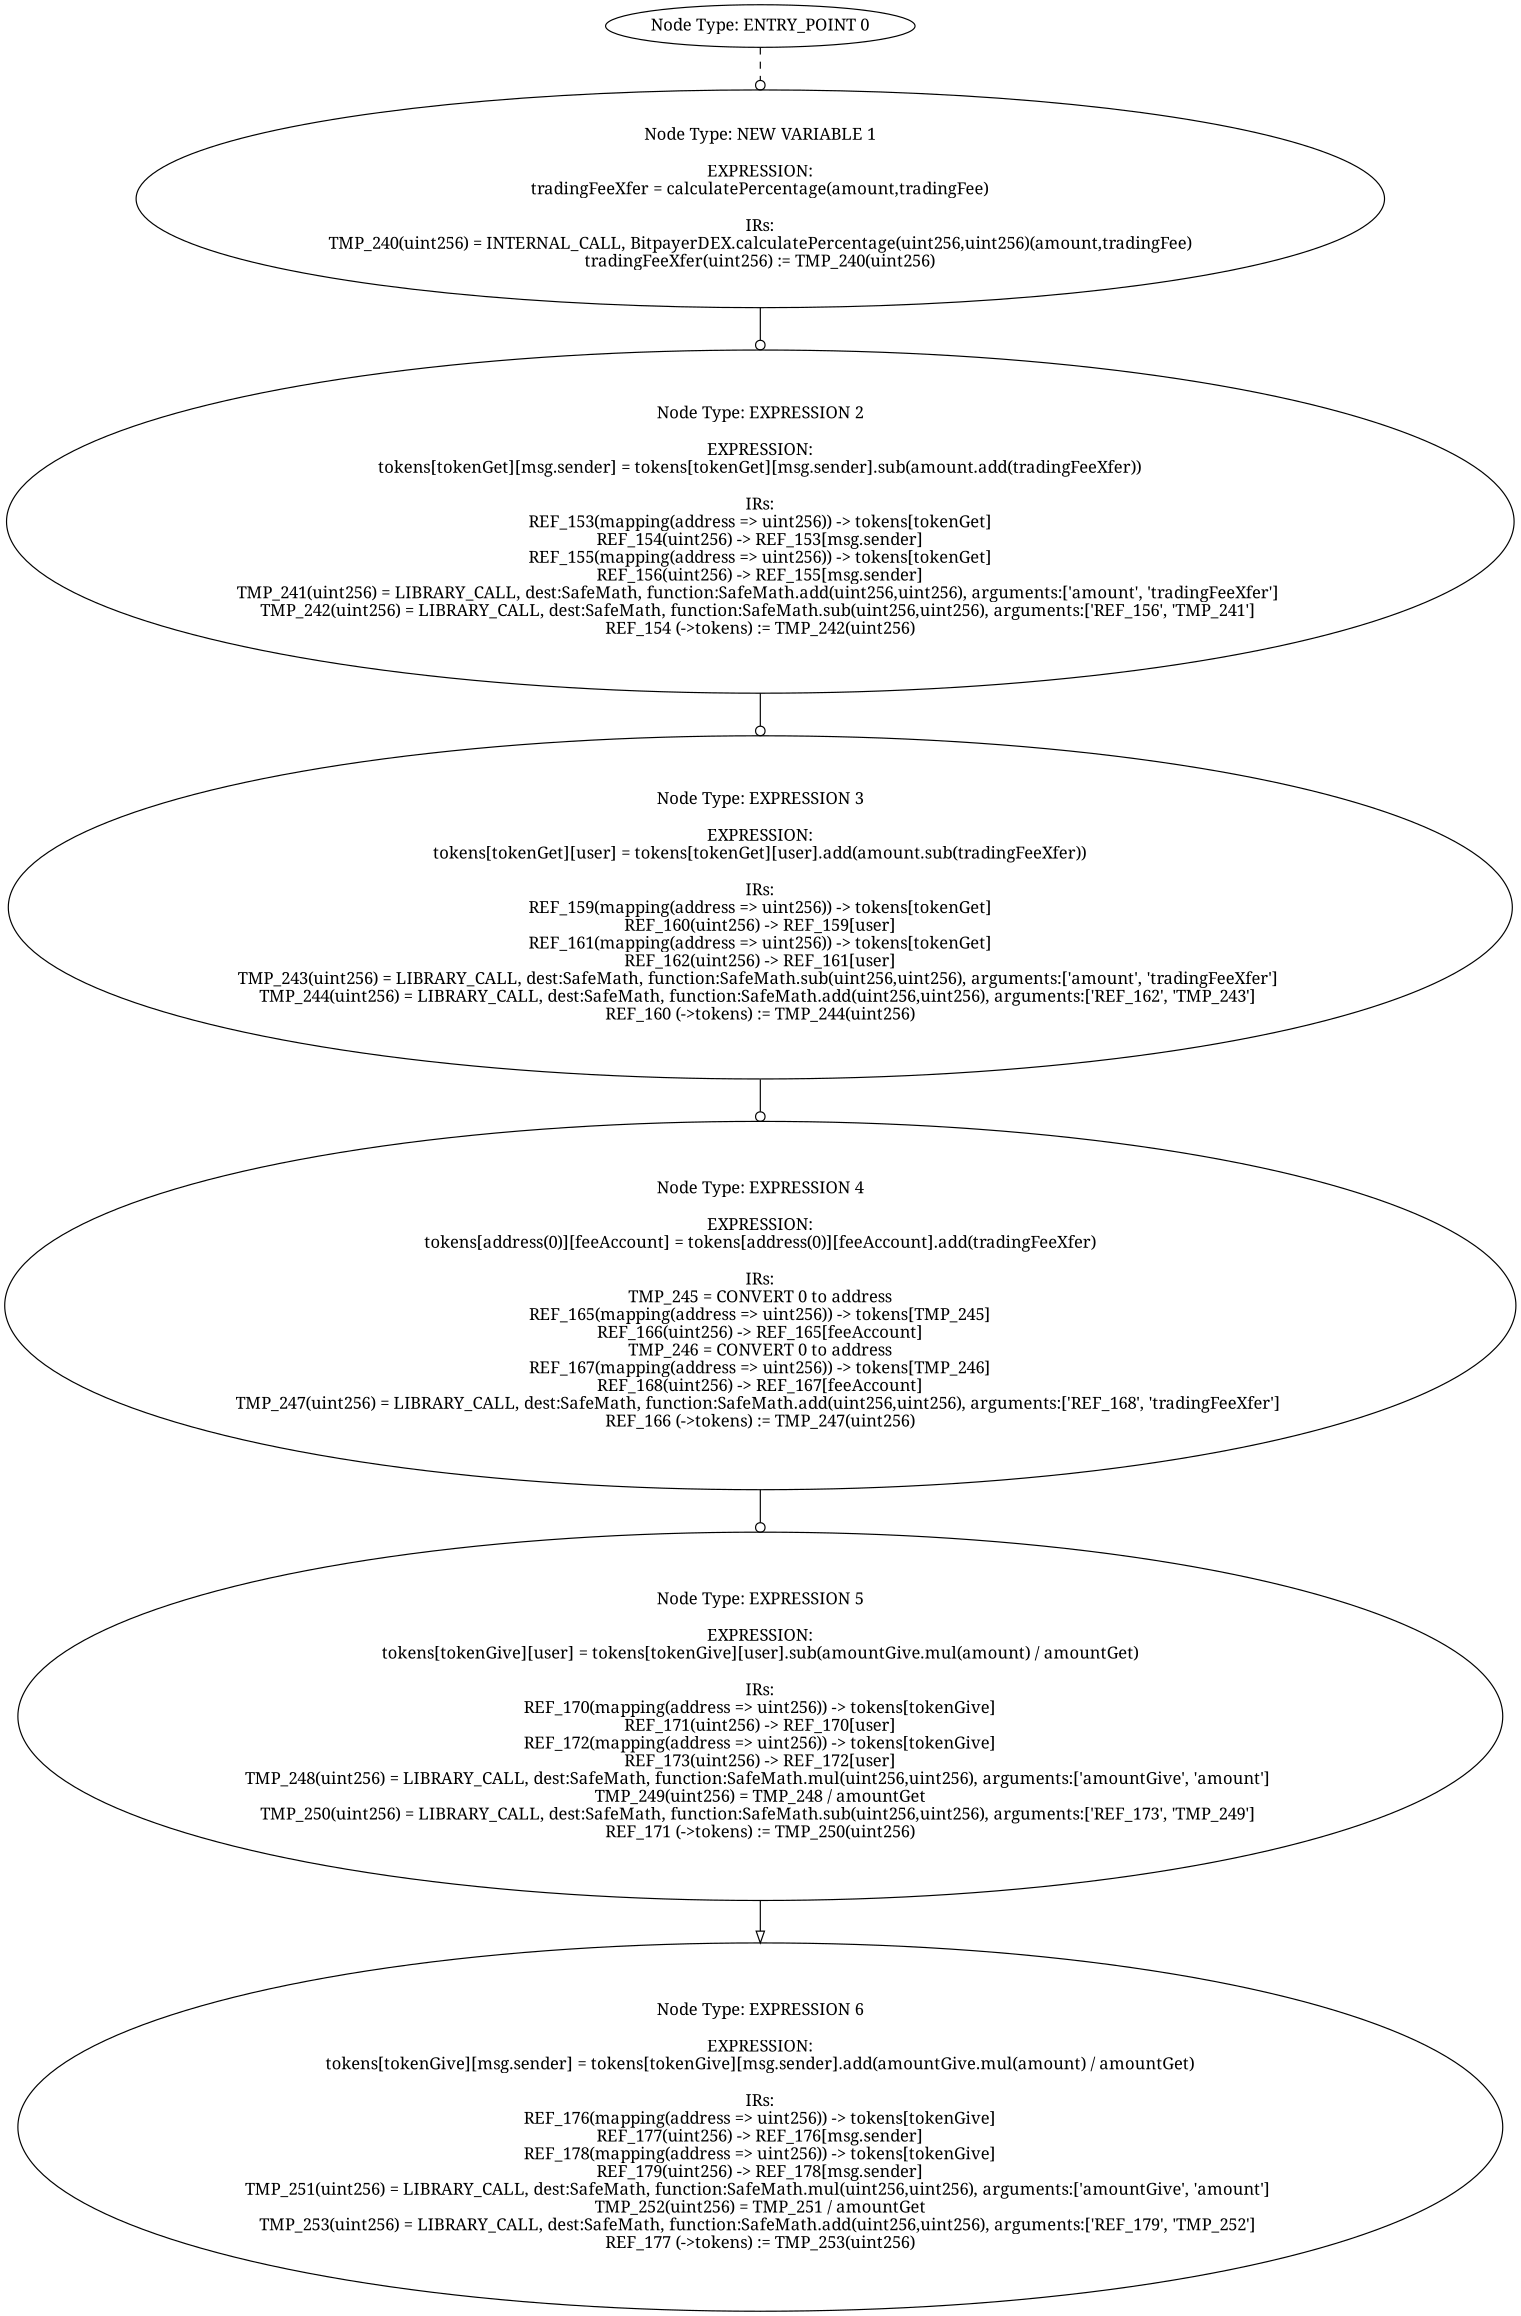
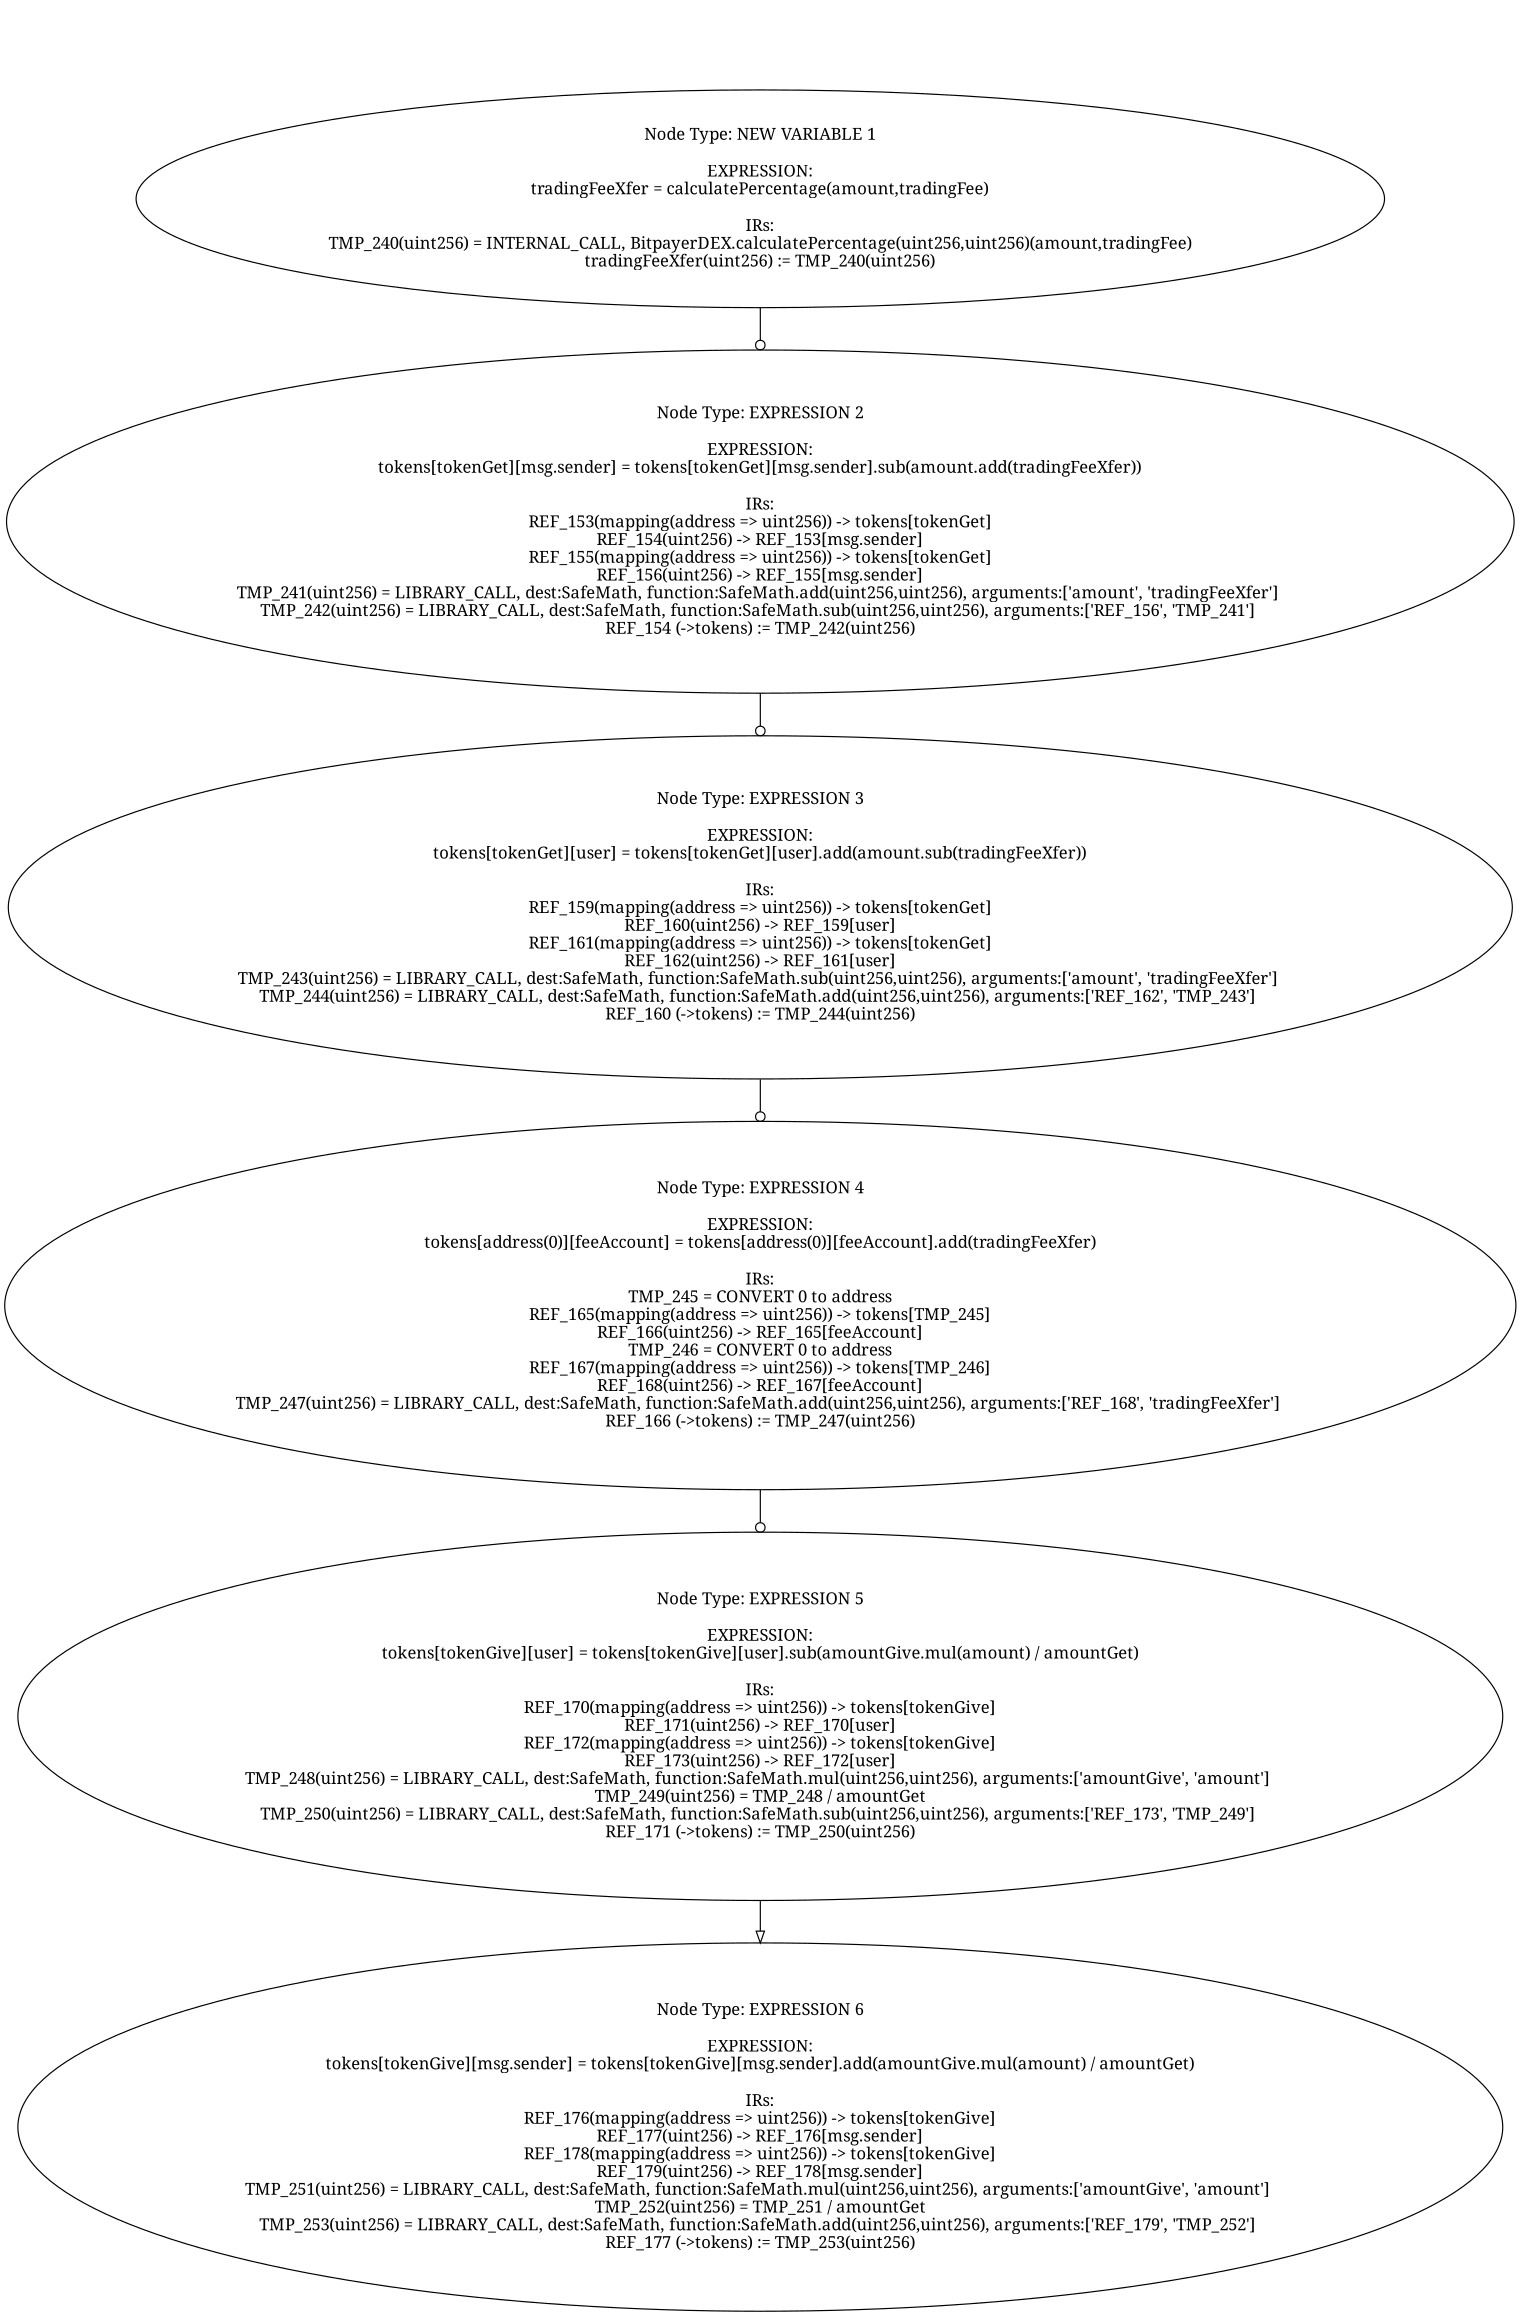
(760, 26) -> none
